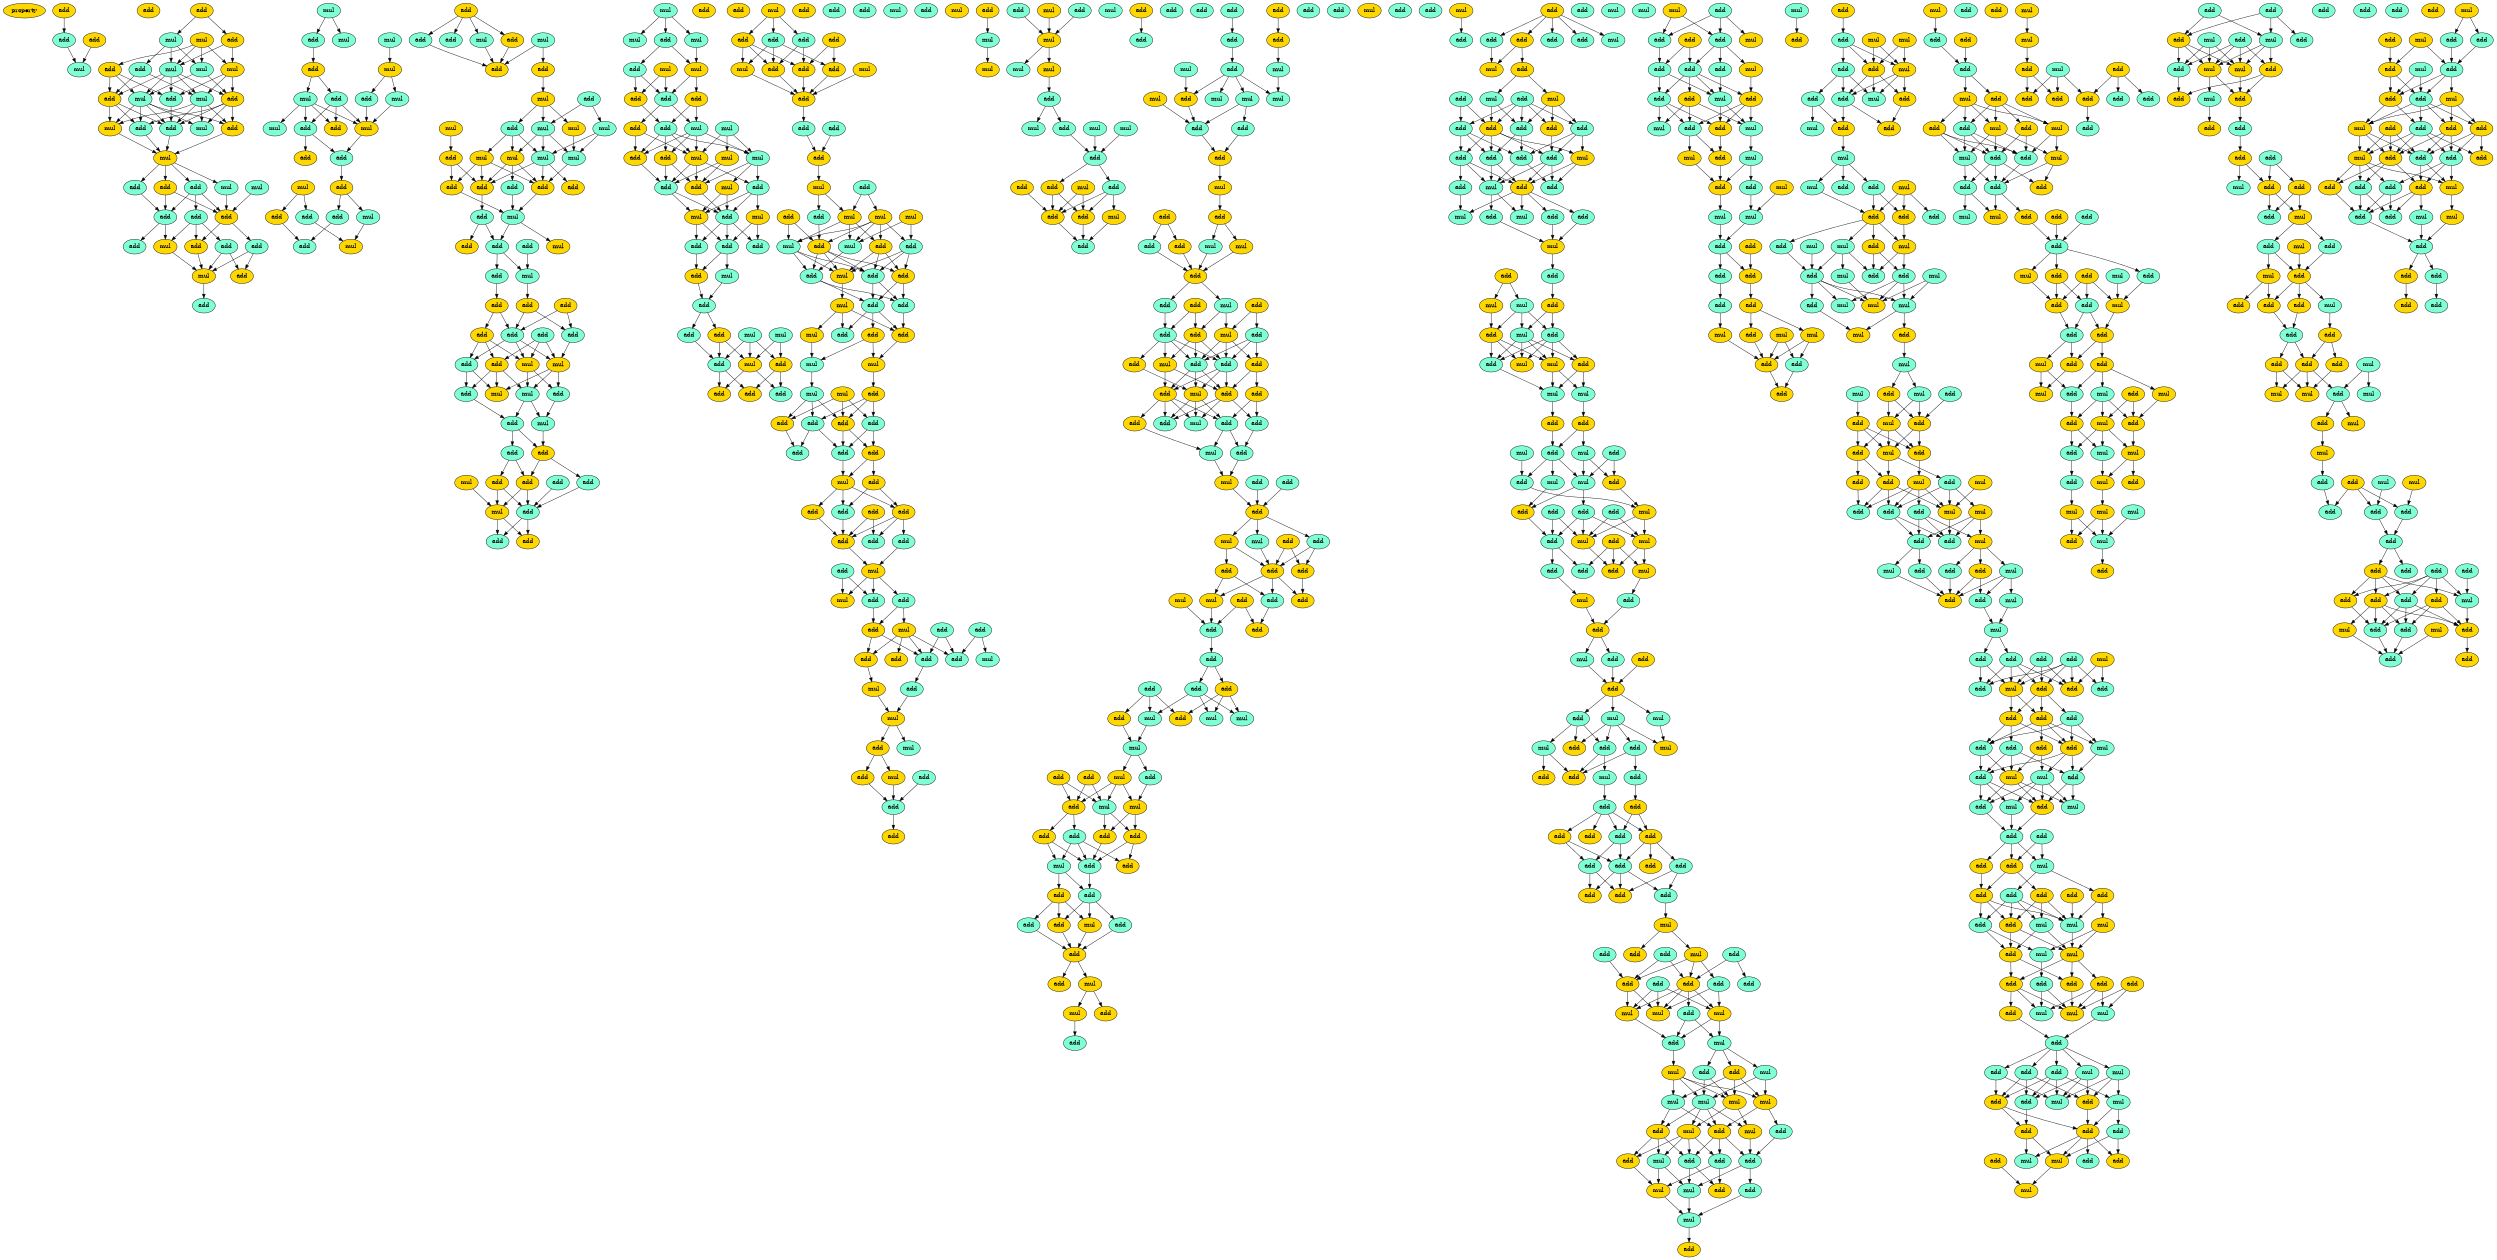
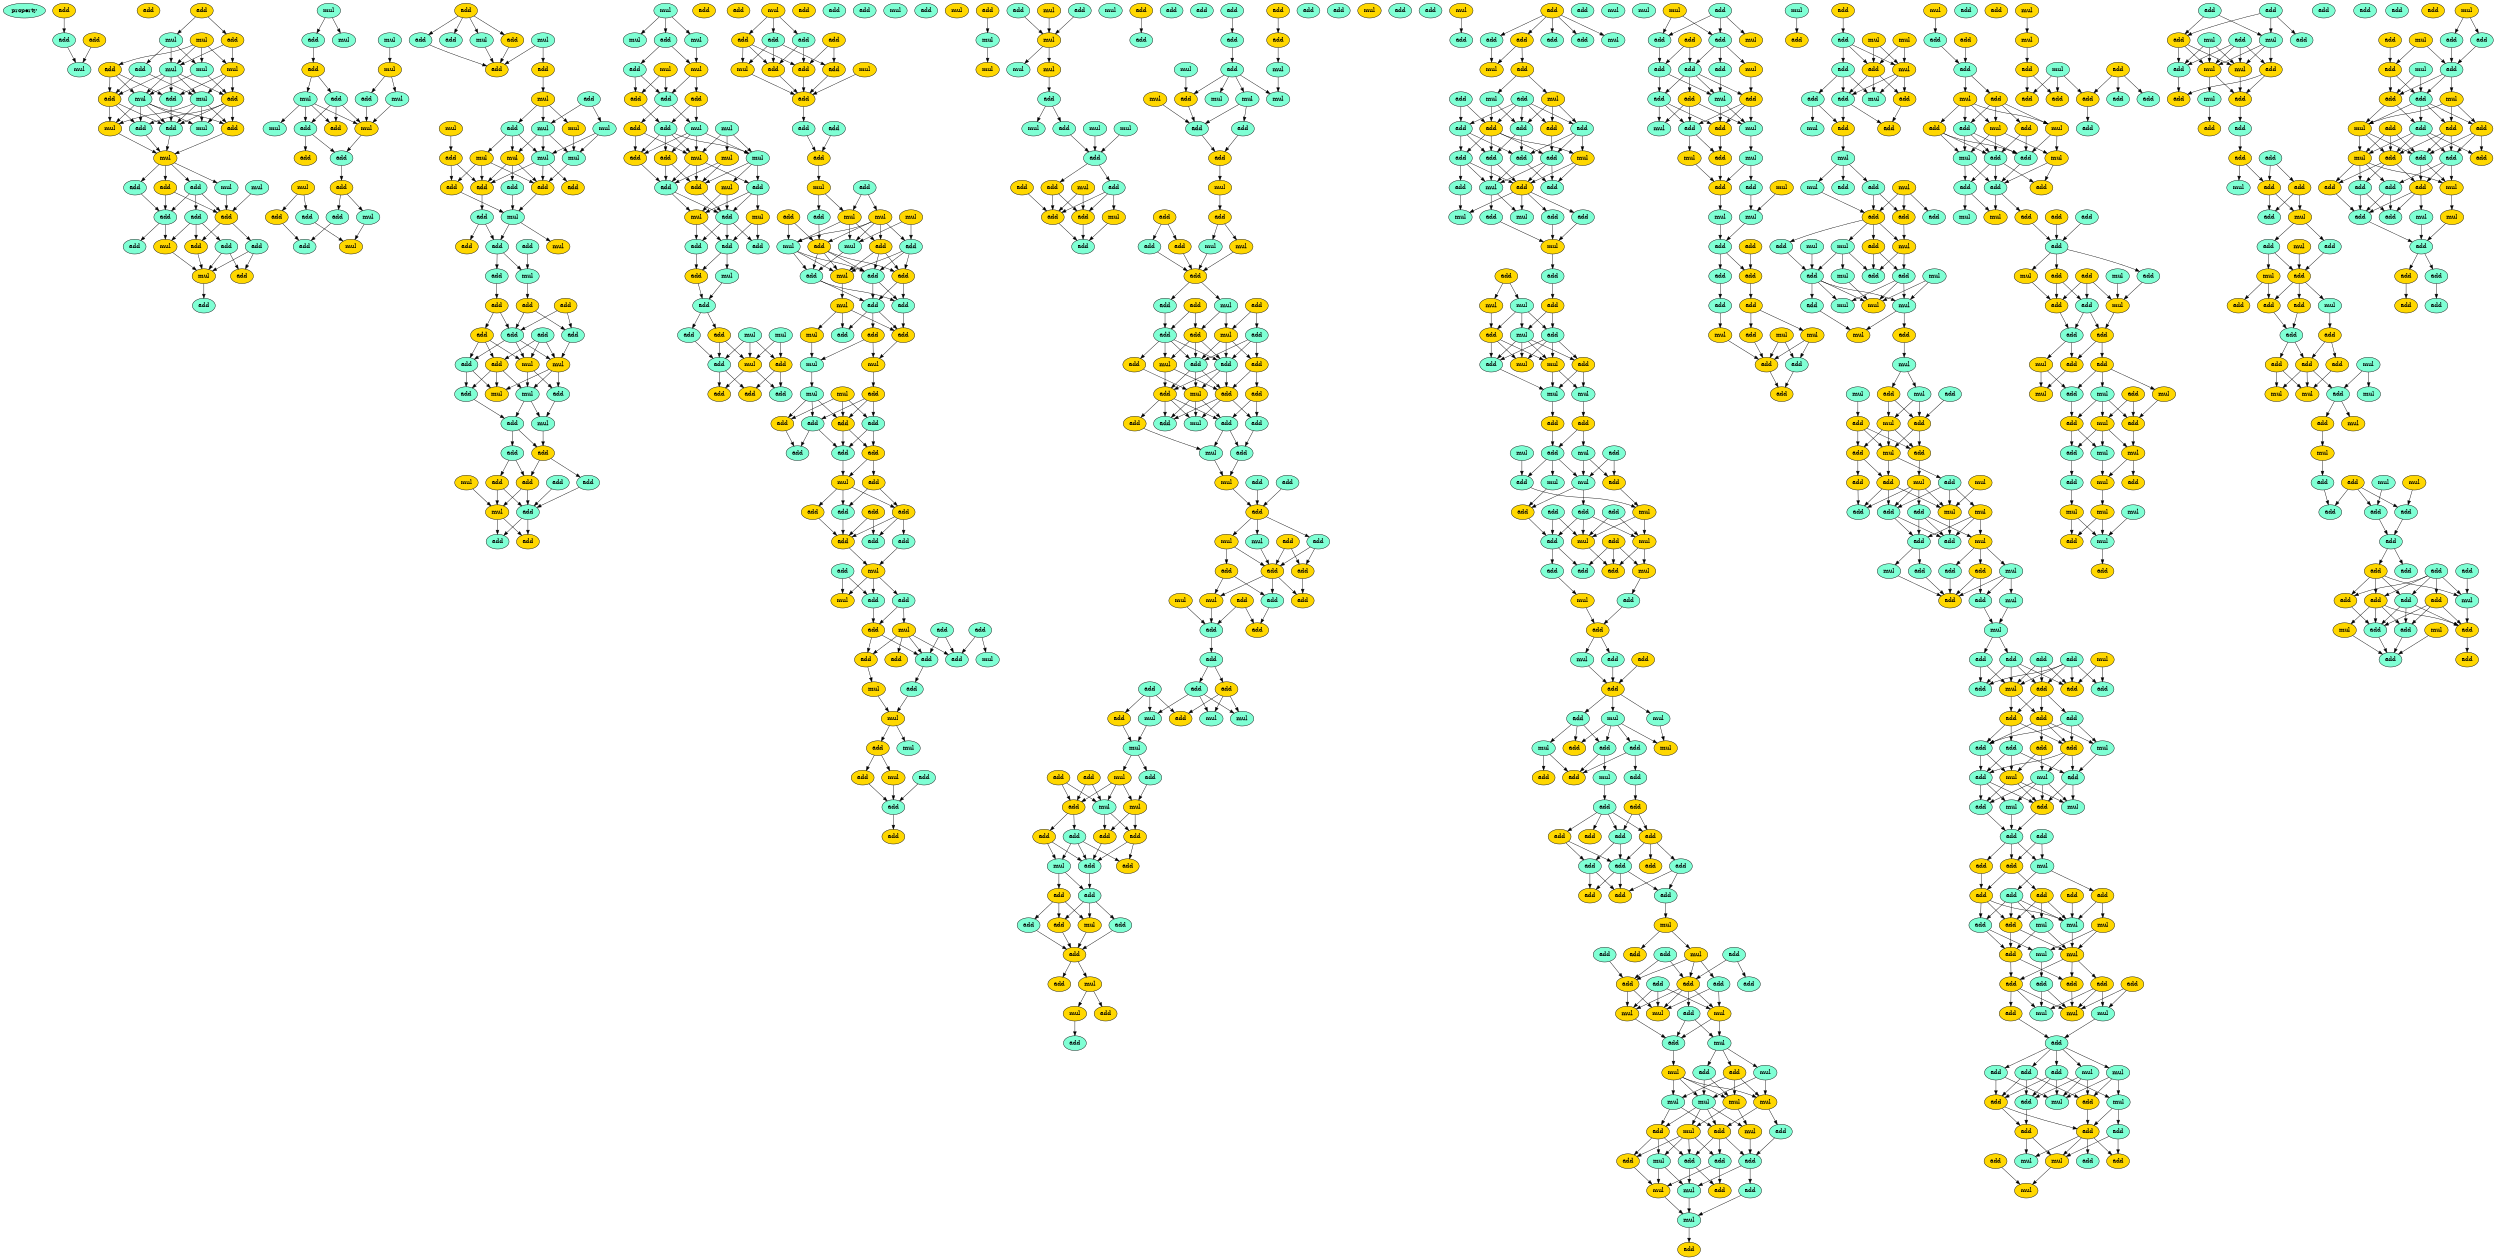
(24, 11) -> (24, 11)
